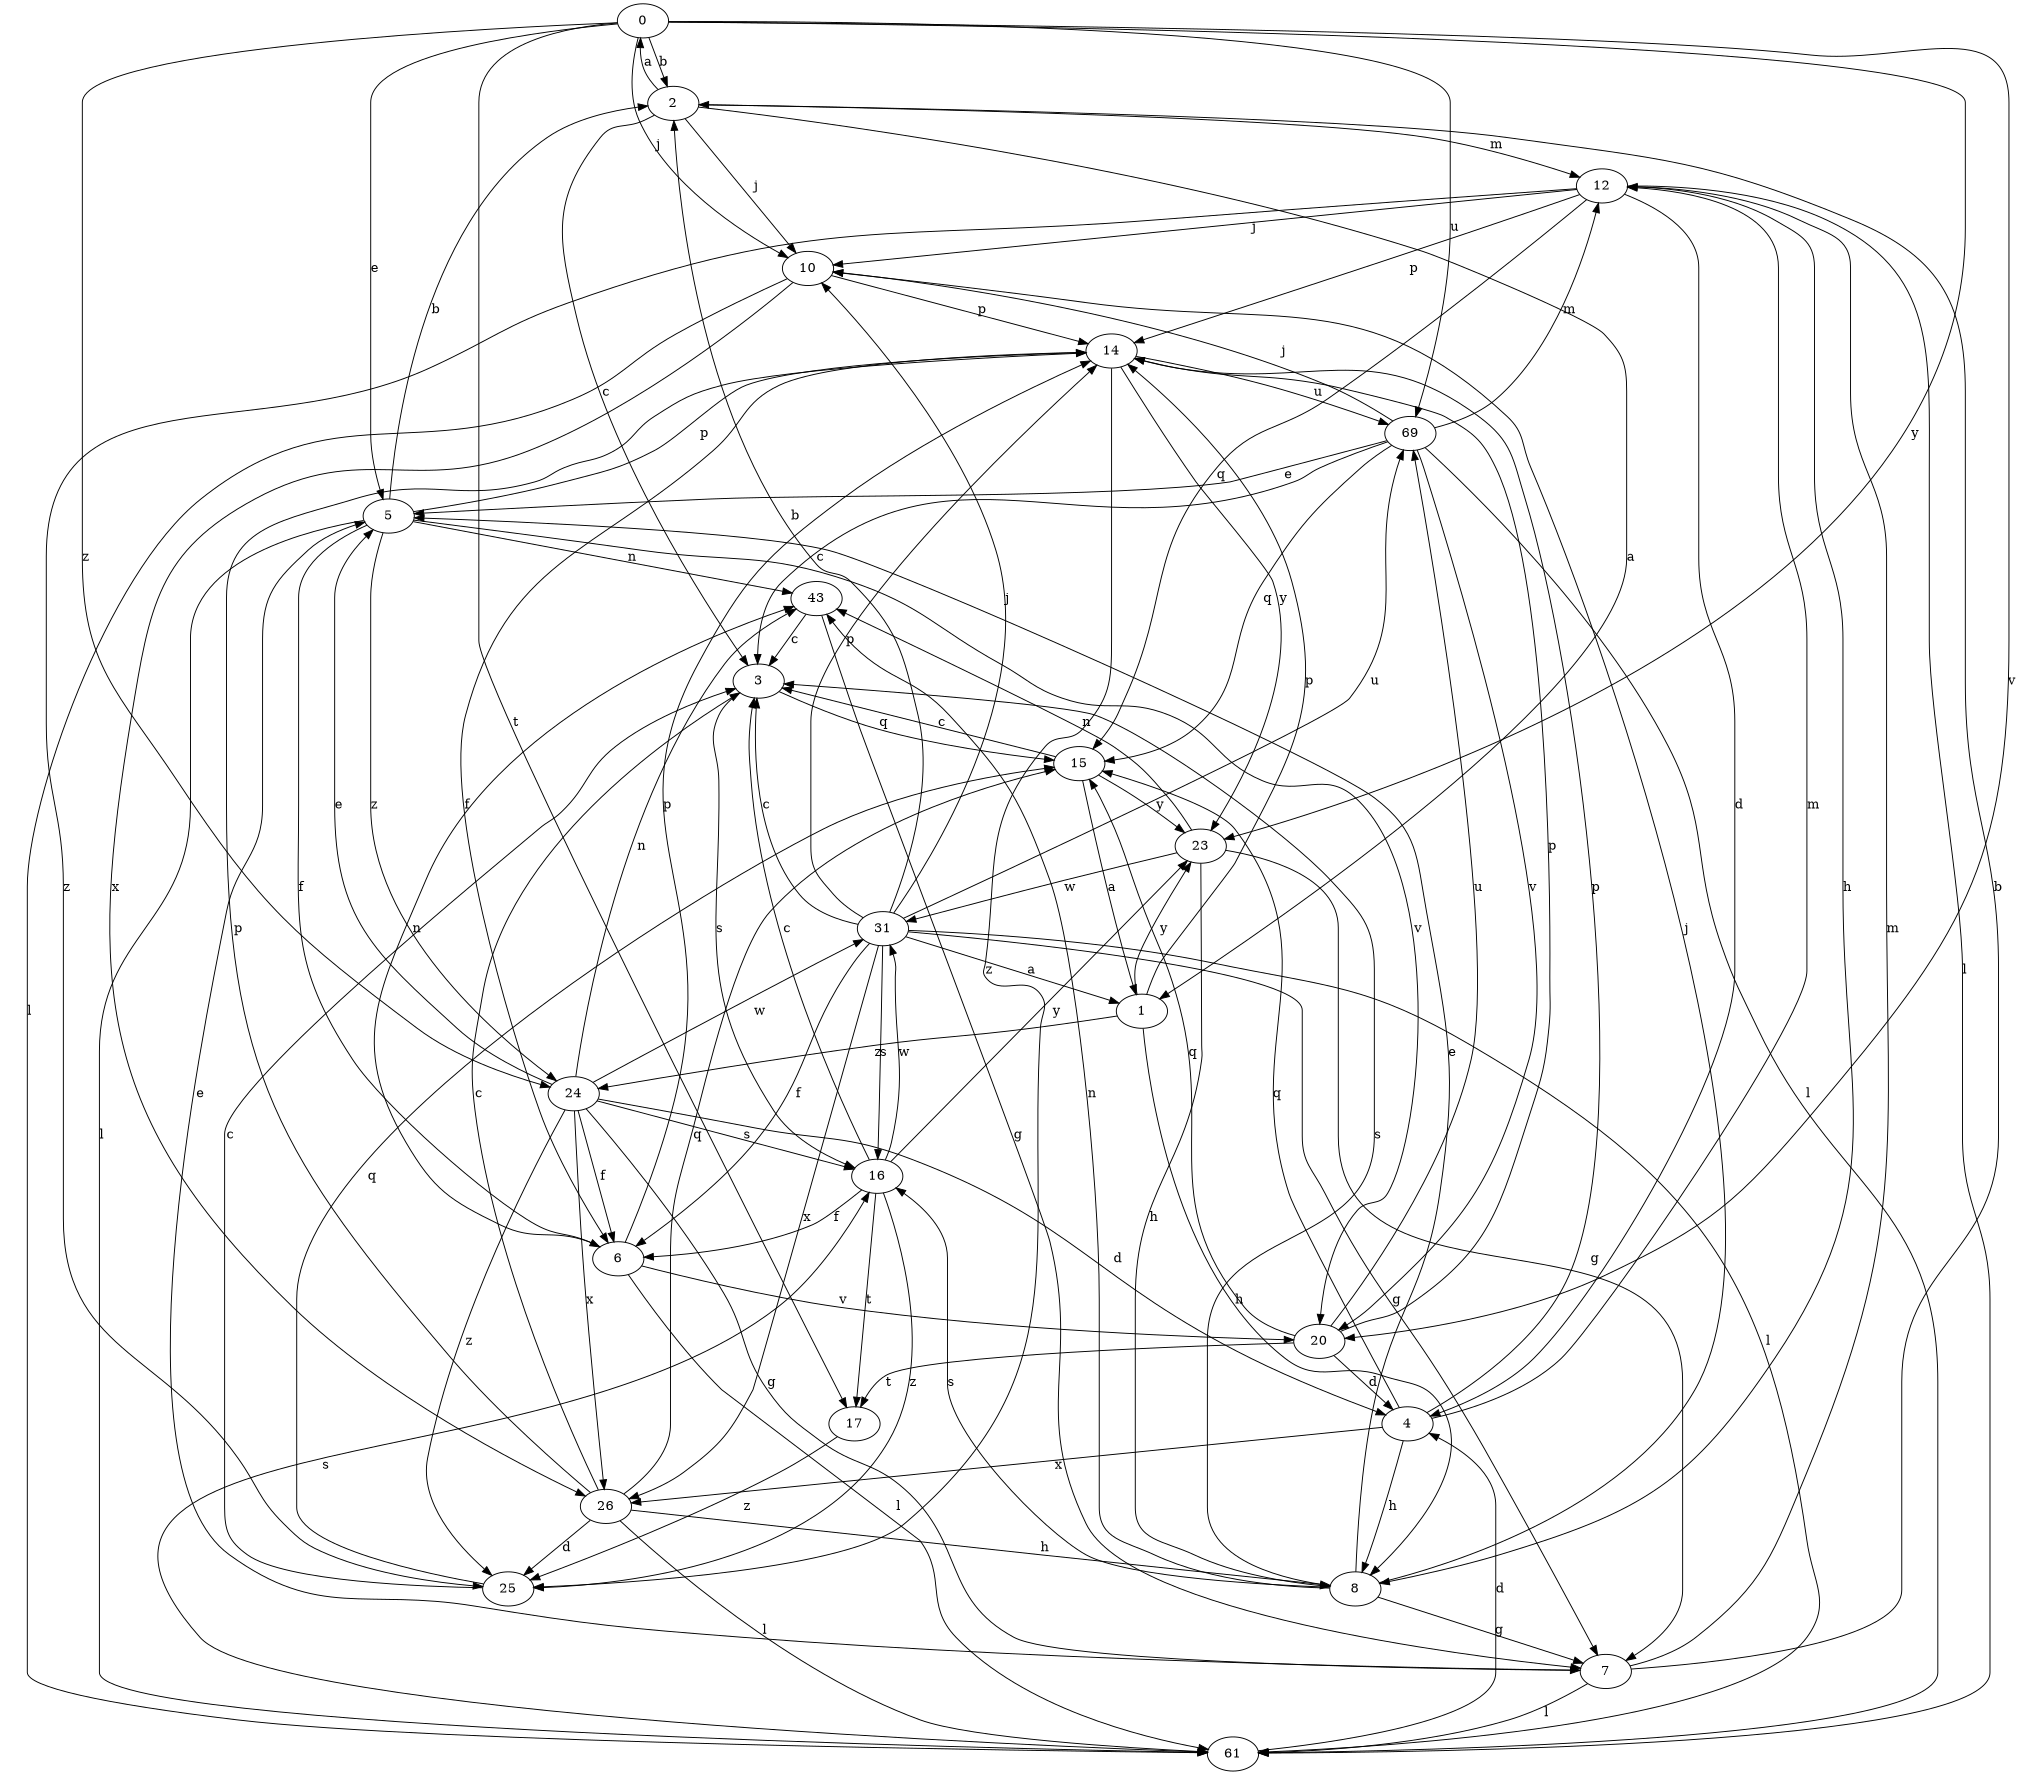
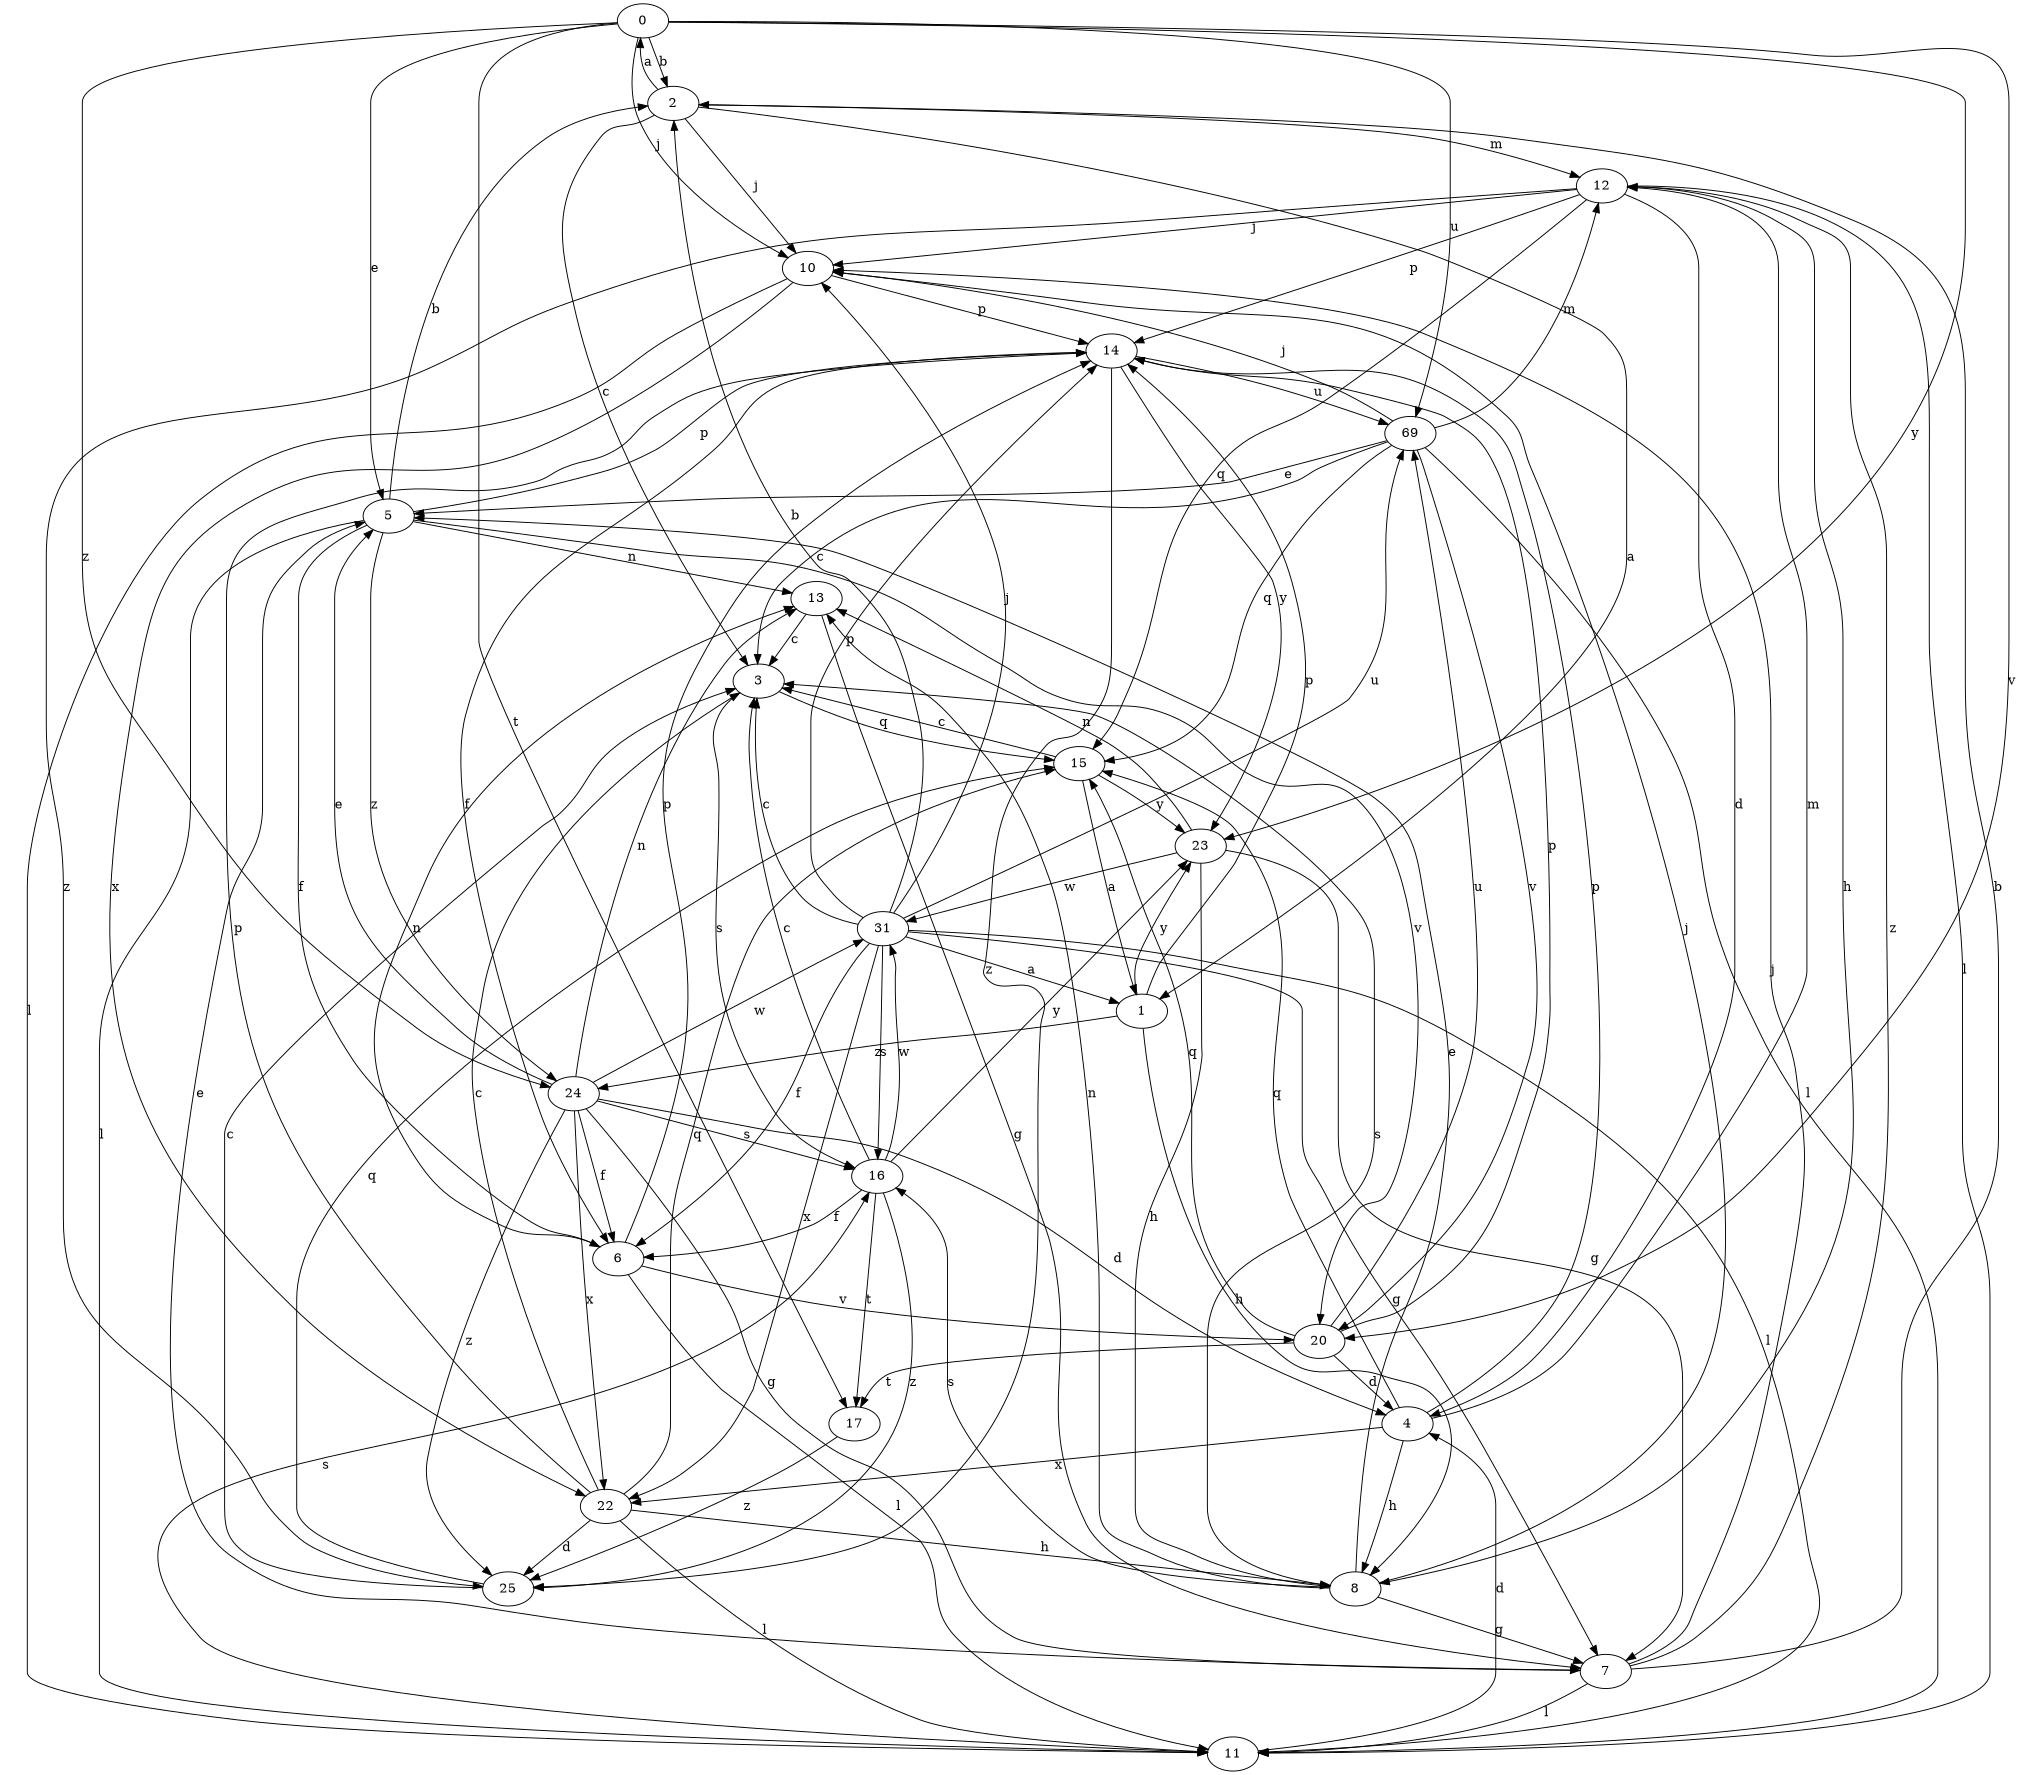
(817, 599) -> (817, 599)
none -> (1765, 646)
(1893, 929) -> (1893, 929)
(606, 1506) -> (606, 1506)
(1233, 1754) -> (1233, 1754)
